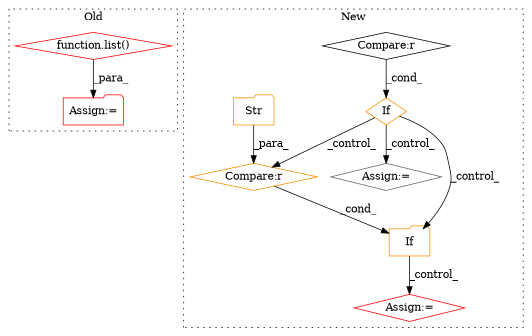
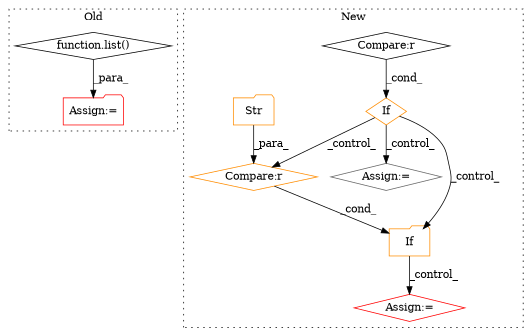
(93, 46) -> (93, 46)
